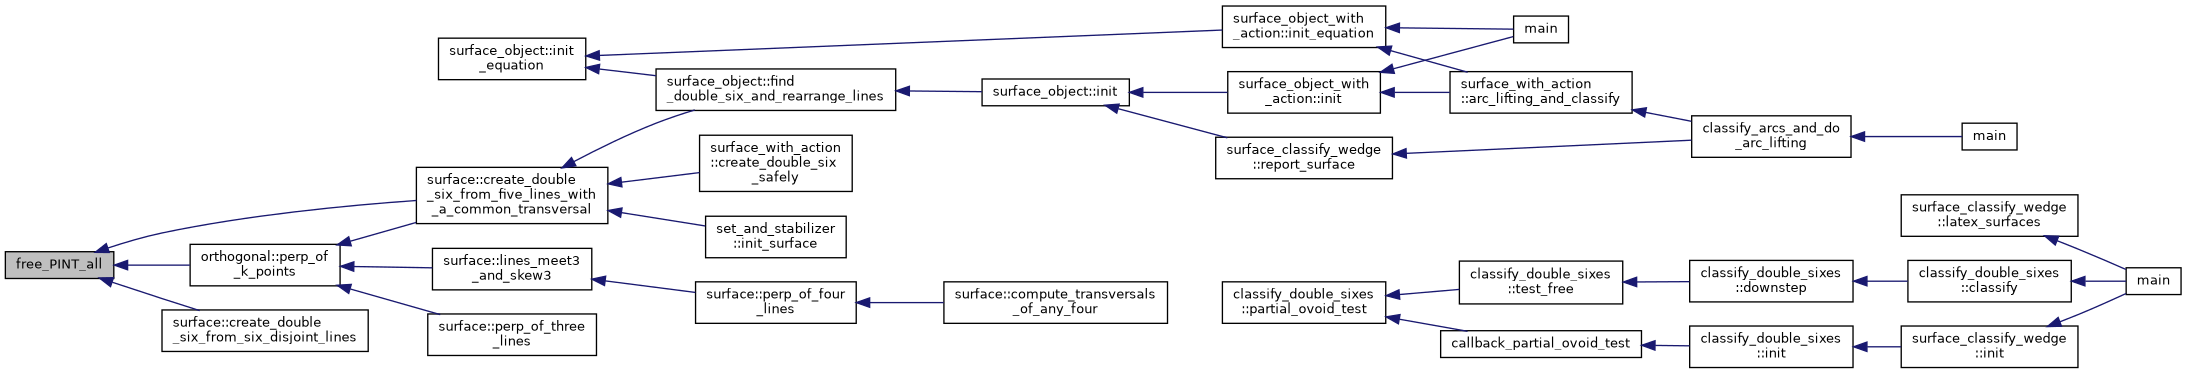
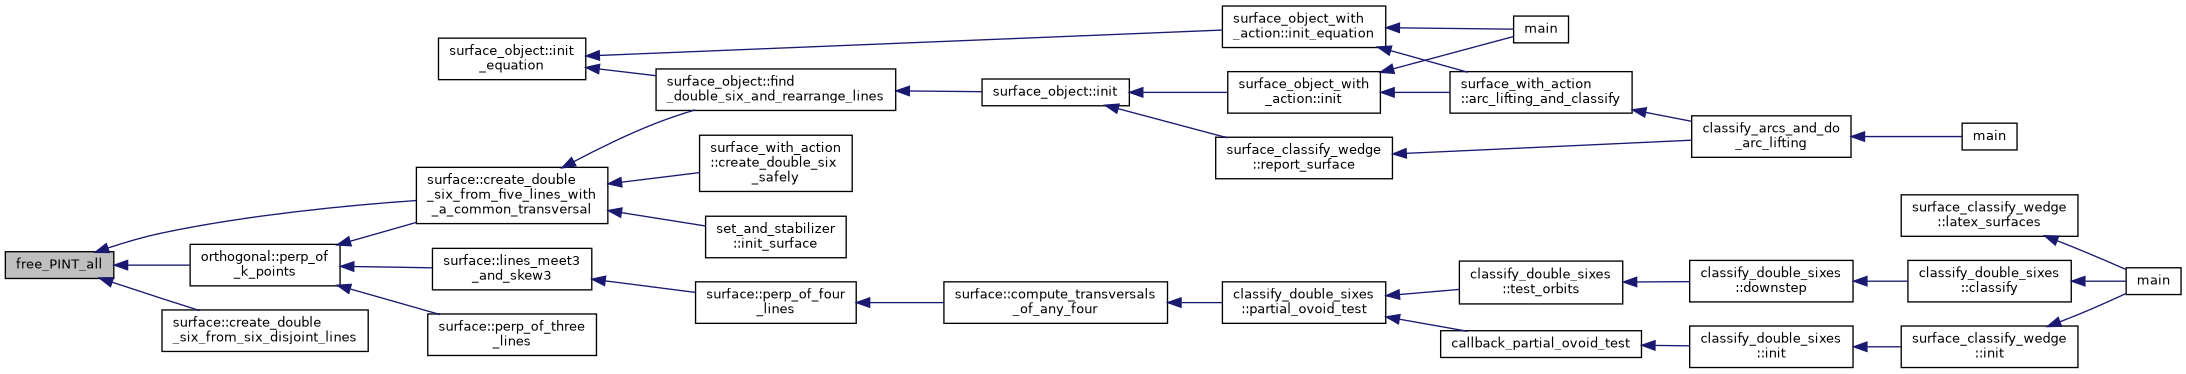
(1541, 283) -> (1541, 283)
none -> (1202, 303)
